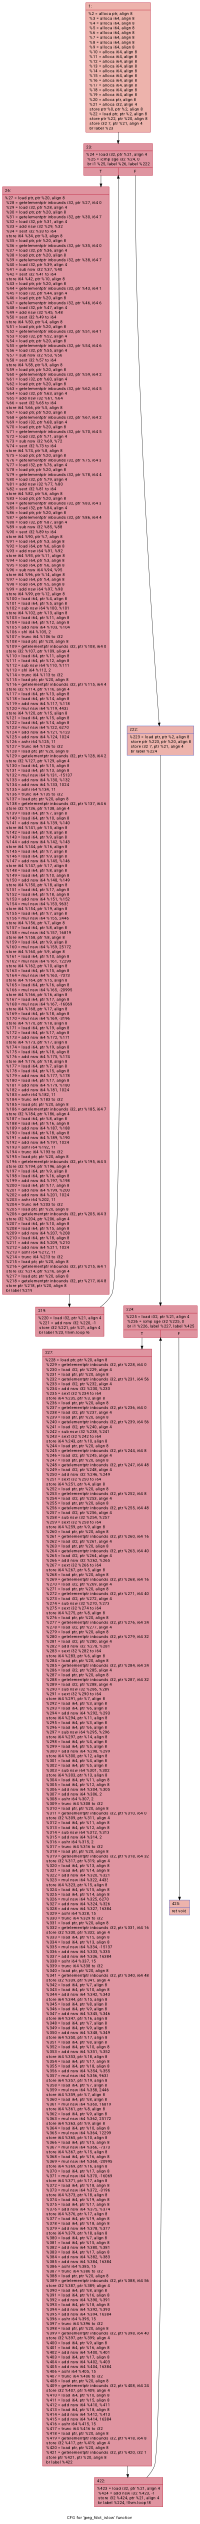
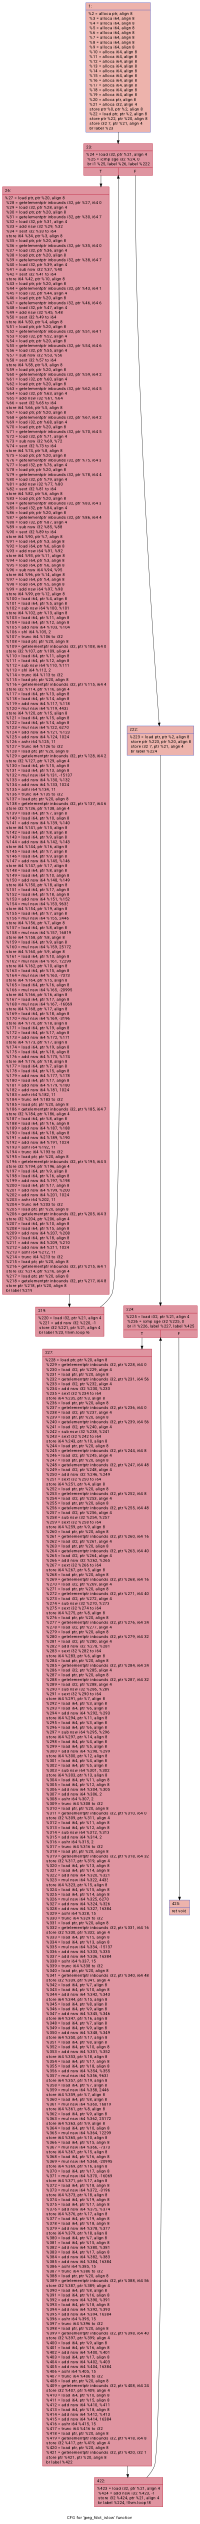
(118, 67) -> (118, 67)
